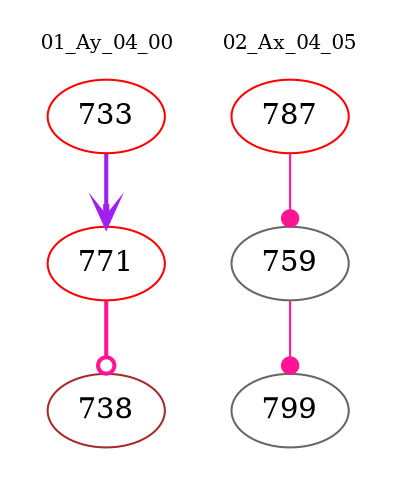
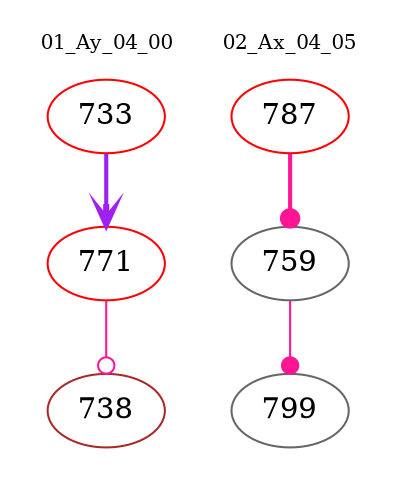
(290, 182) -> (290, 182)
(106, 329) -> (106, 329)
